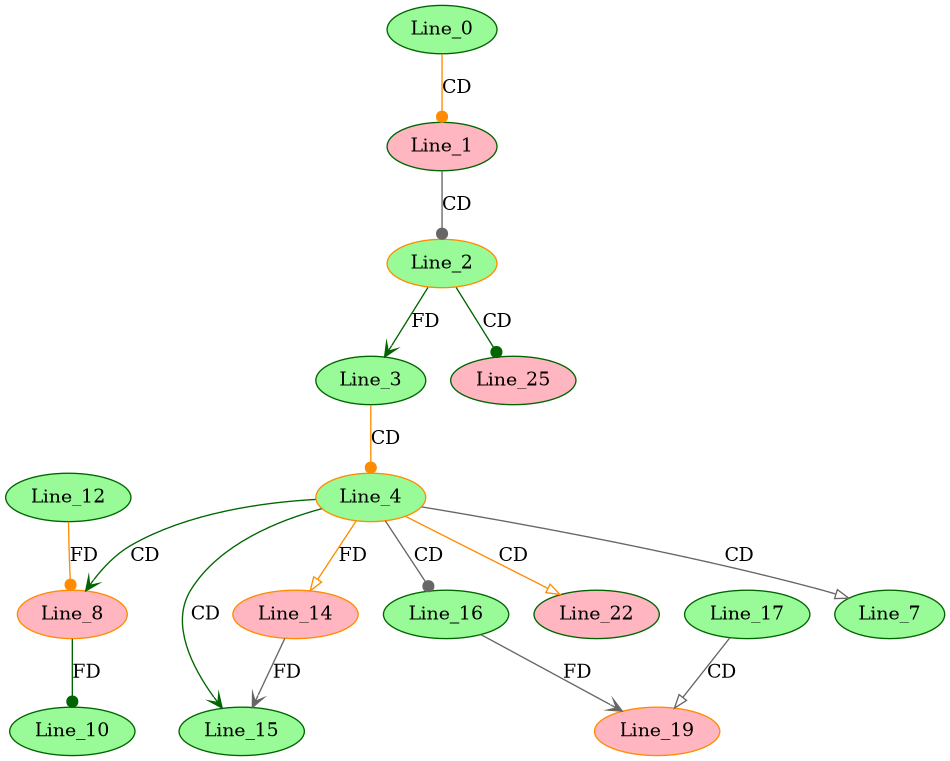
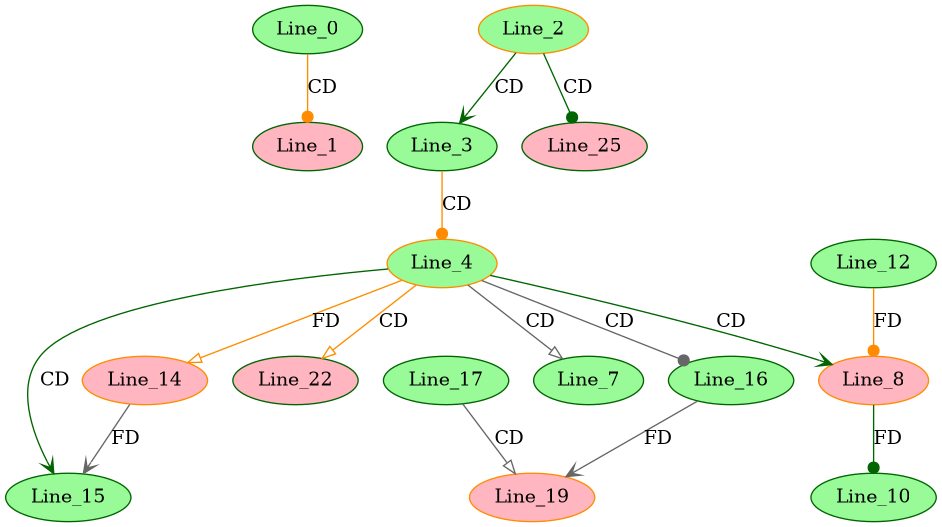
(442, 200) -> none
(426, 322) -> (509, 88)
